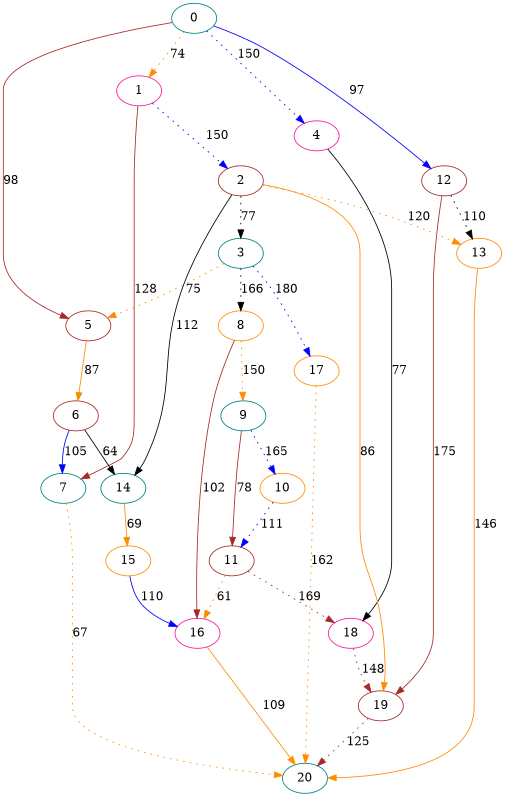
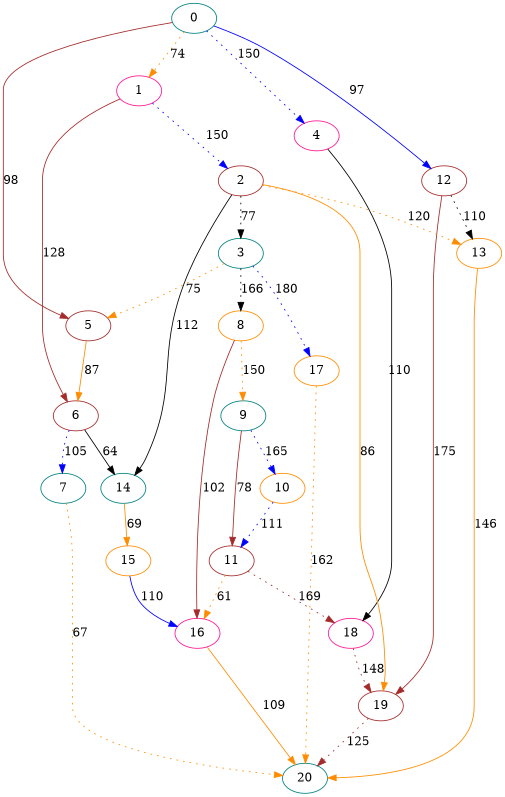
(134, 292) -> (42, 230)
(400, 371) -> (400, 371)
(64, 447) -> (64, 447)
